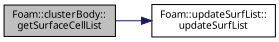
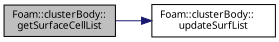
(214, 21) -> (214, 21)
